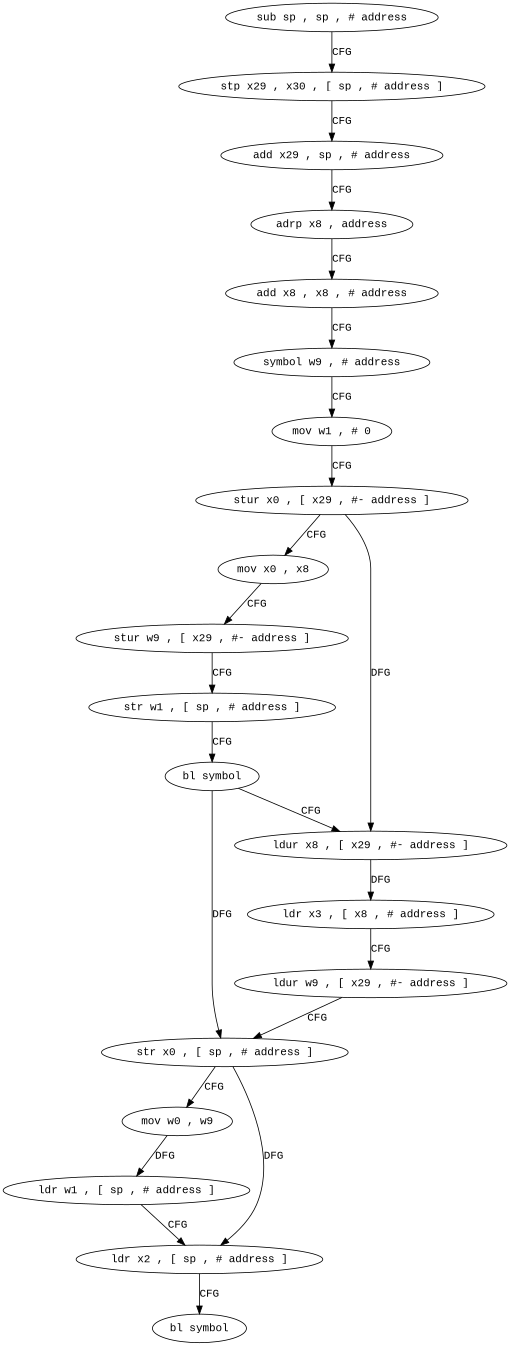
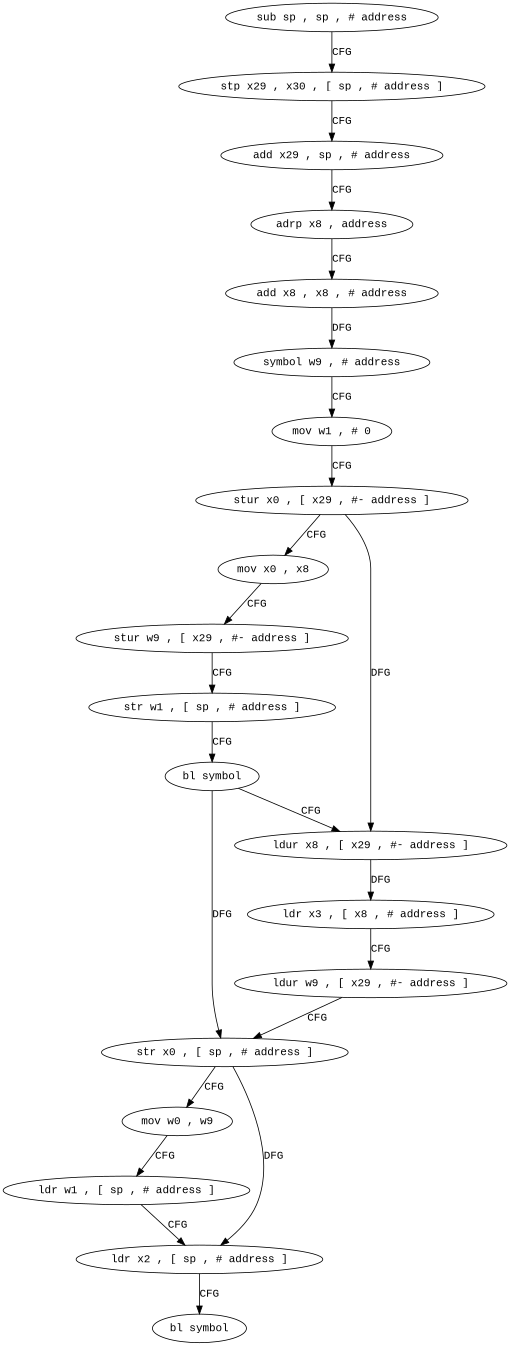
(342, 328) -> (342, 328)
(165, 1156) -> (165, 1156)
